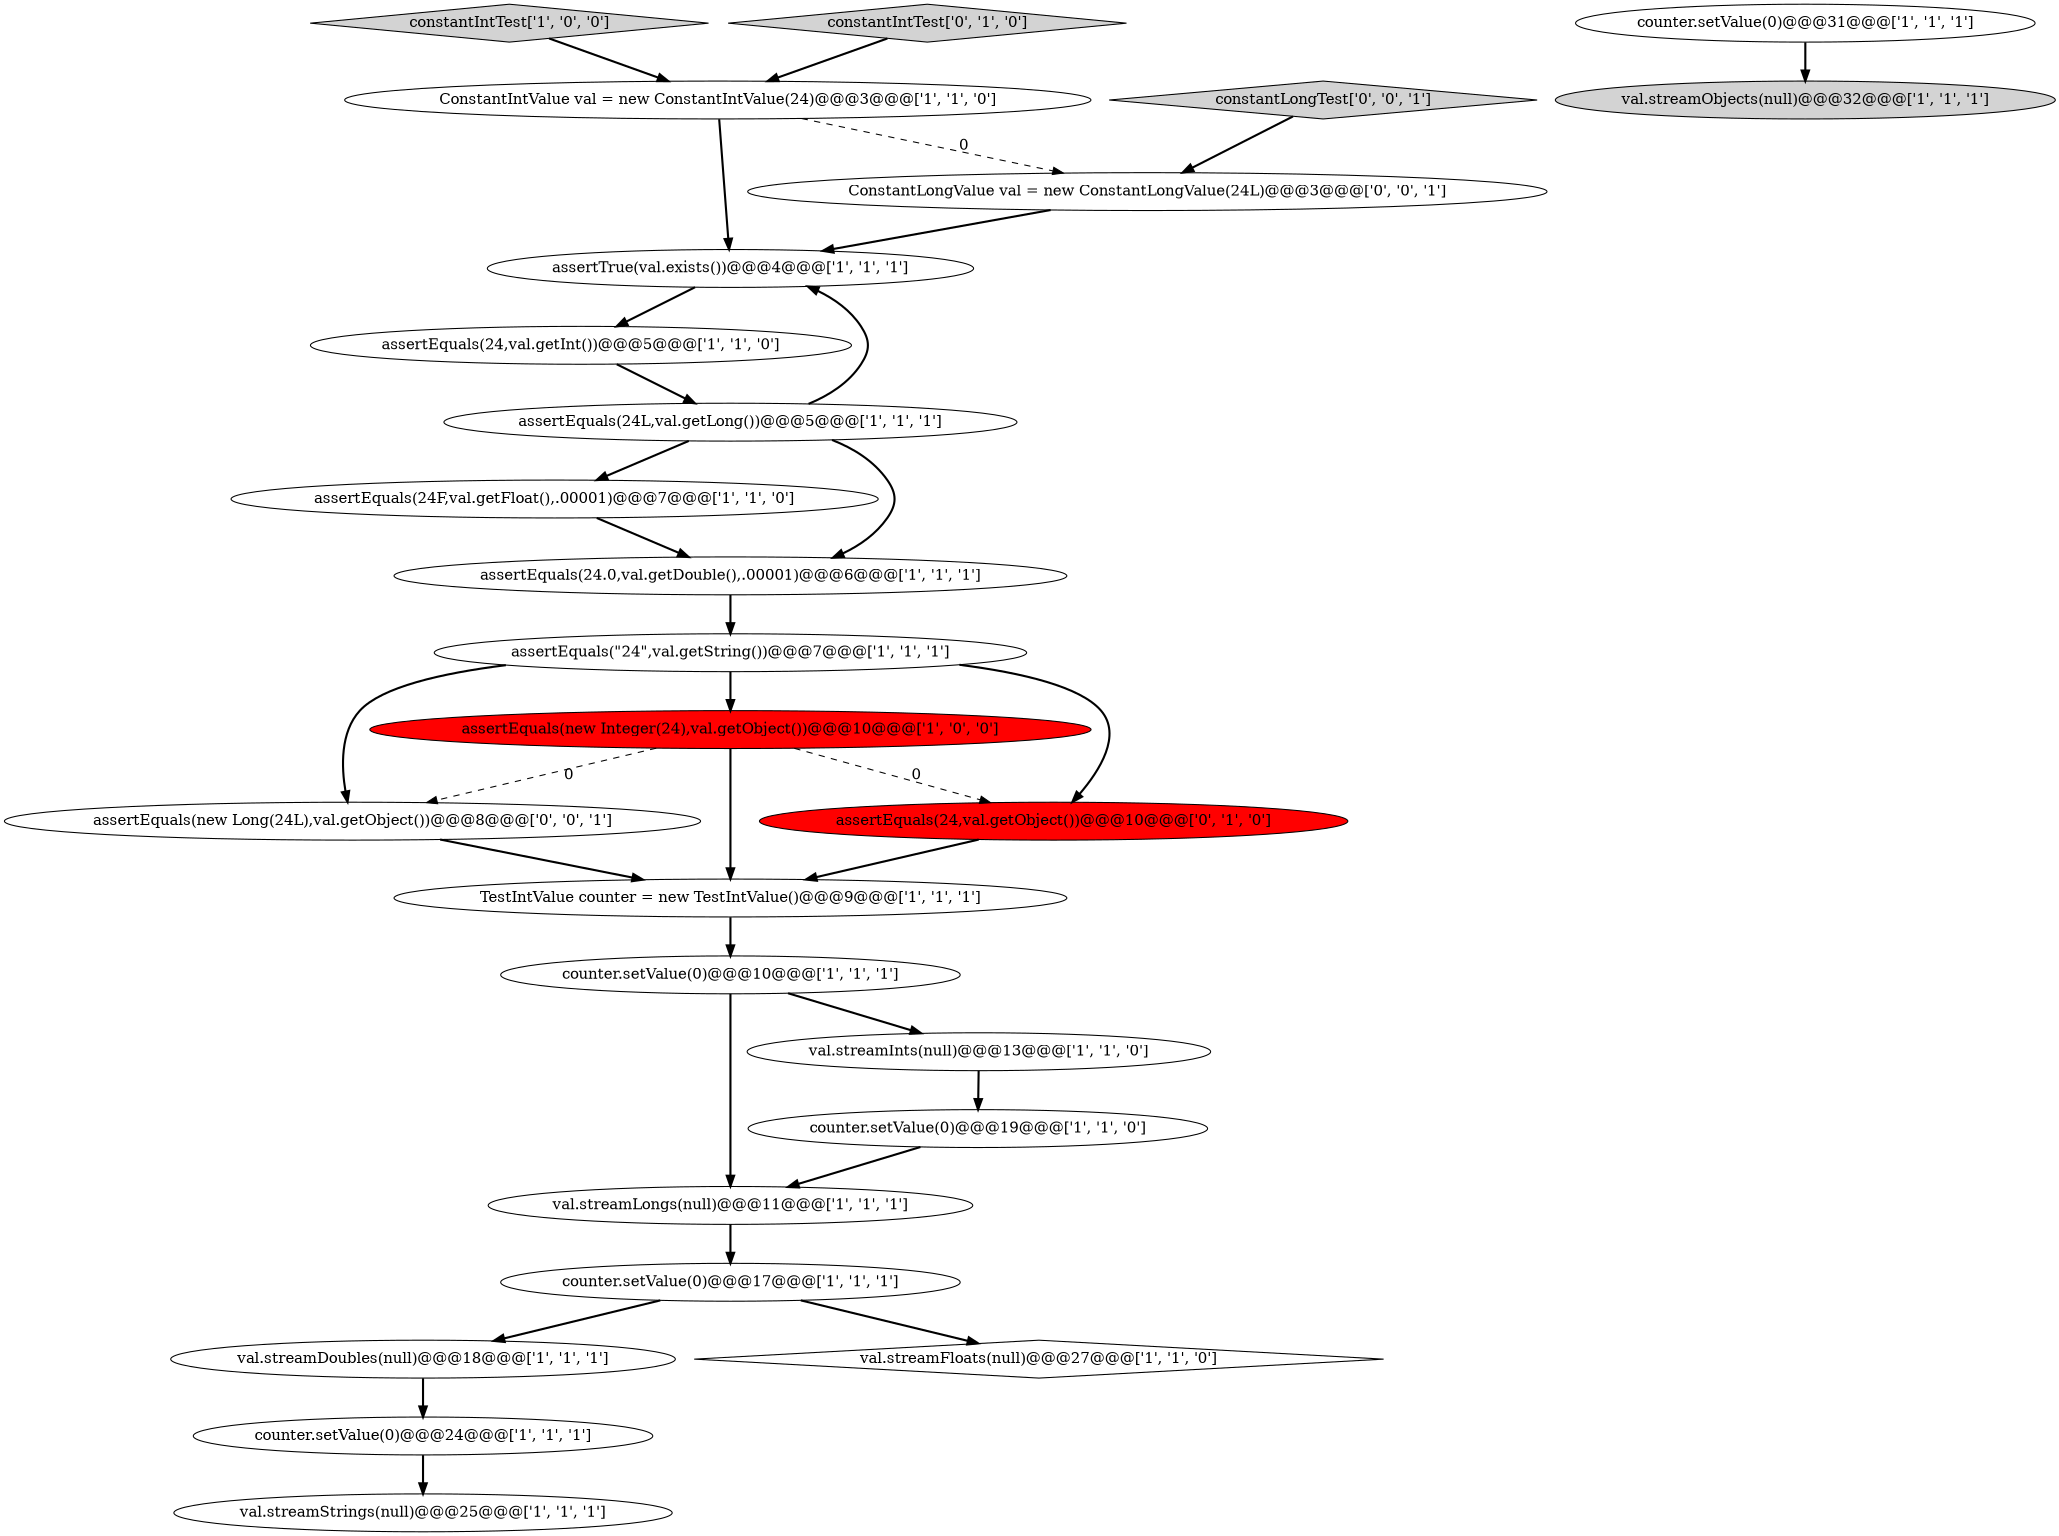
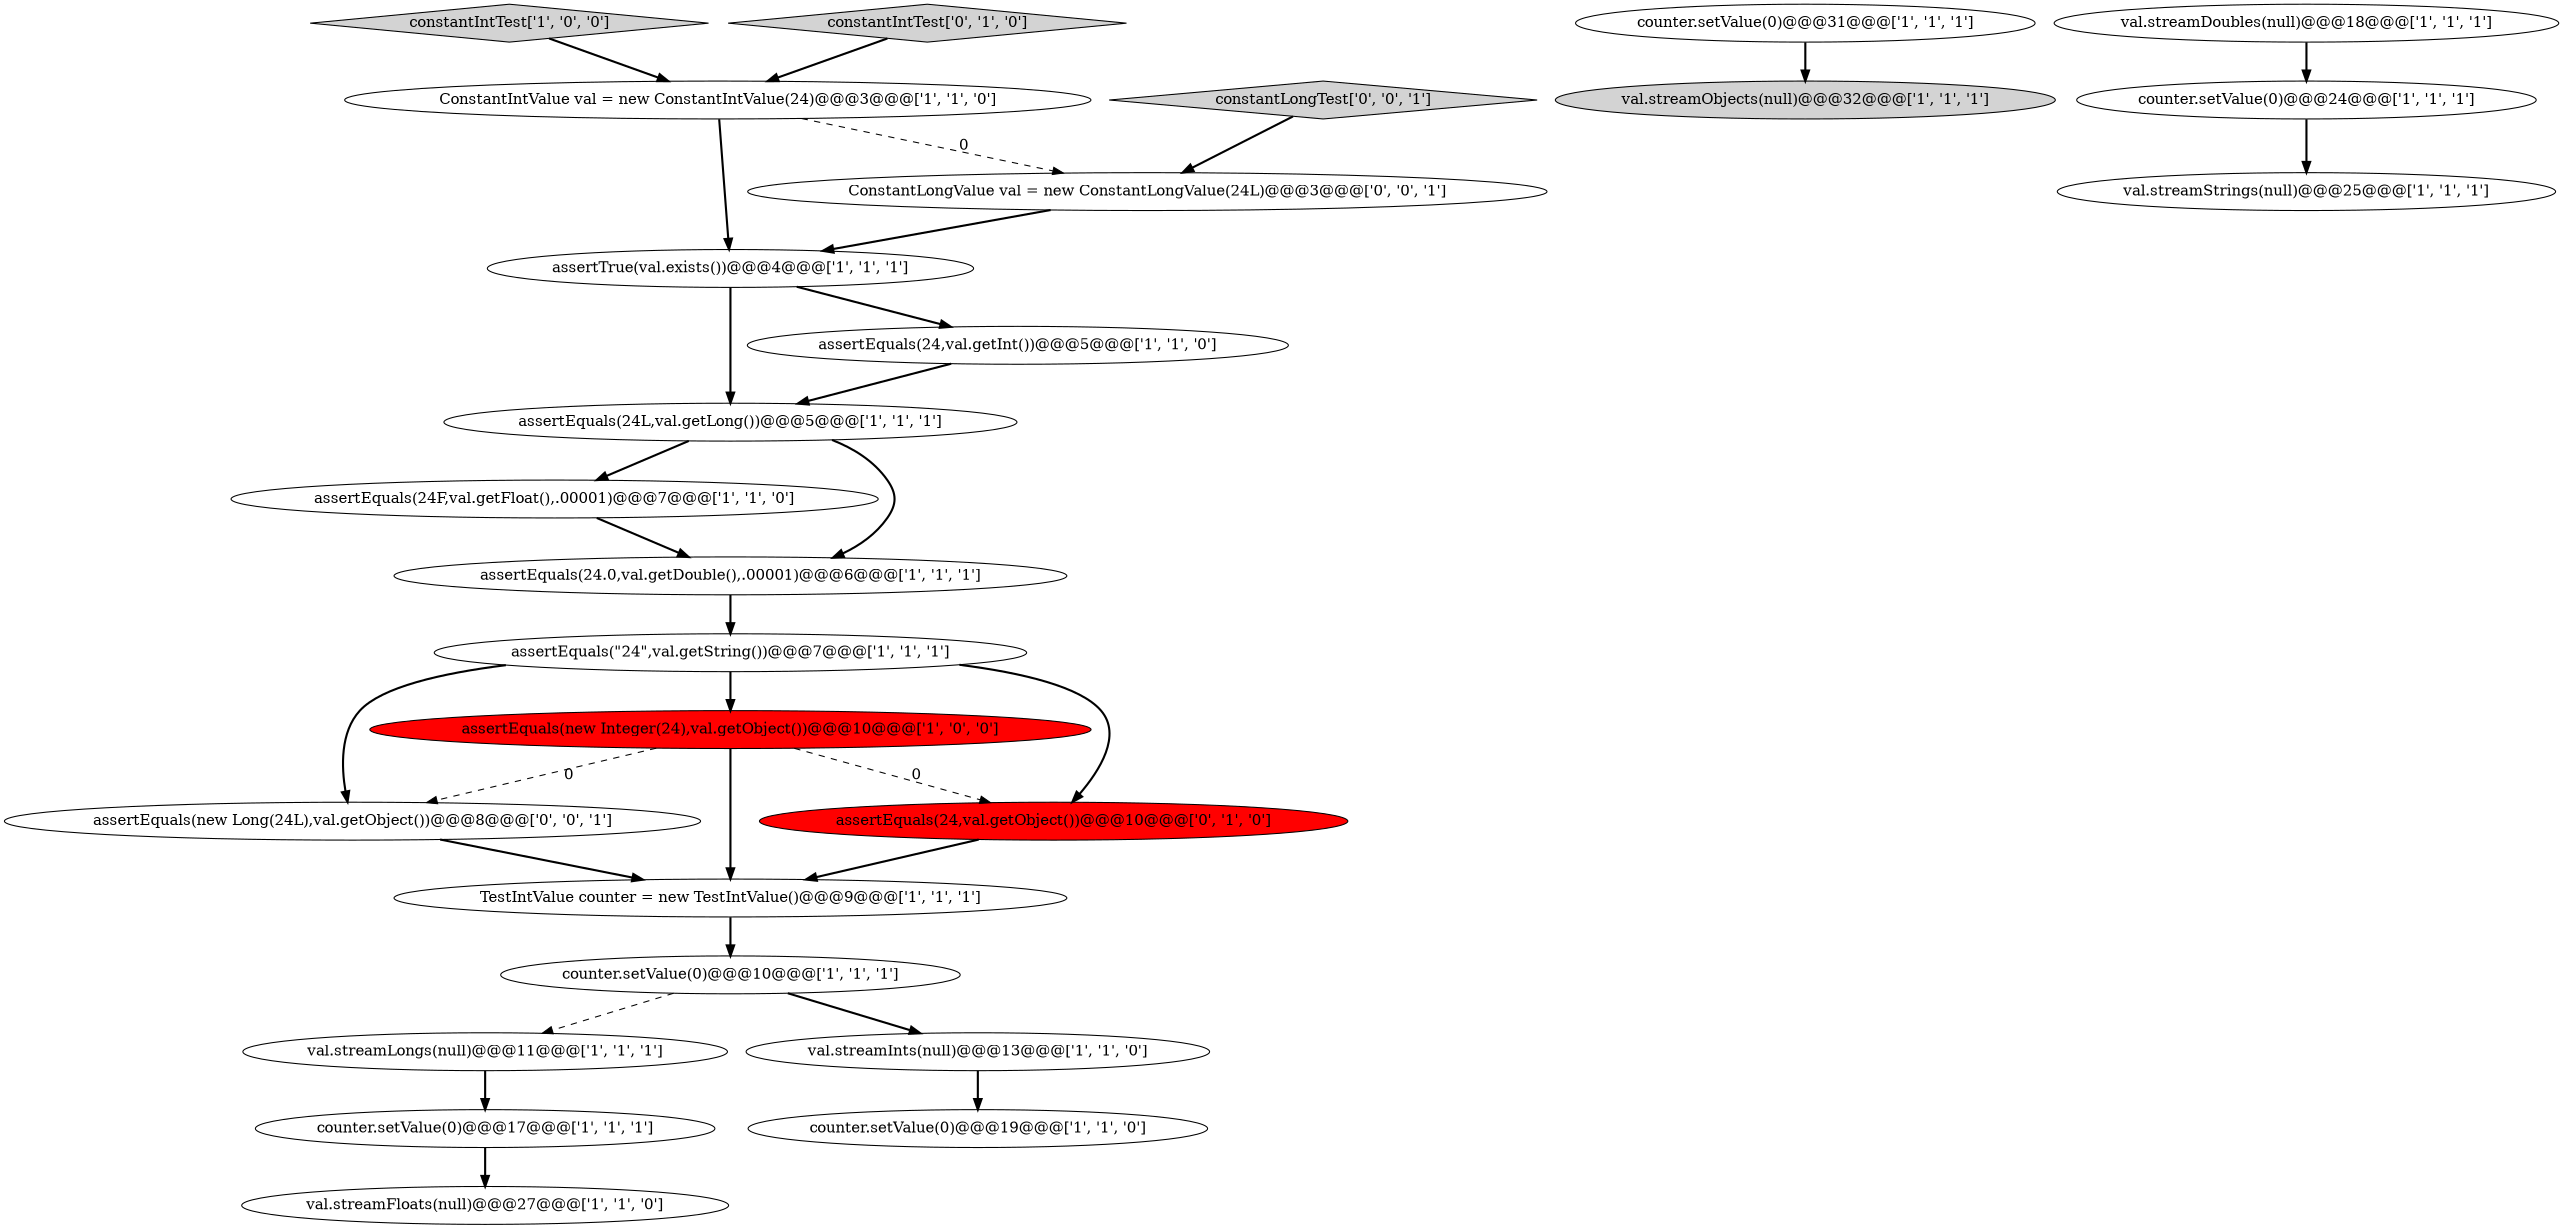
(867, 350) -> (730, 340)
(730, 1085) -> (613, 1012)
(859, 1165) -> none
(582, 1319) -> none
(1039, 1359) -> (485, 1205)
